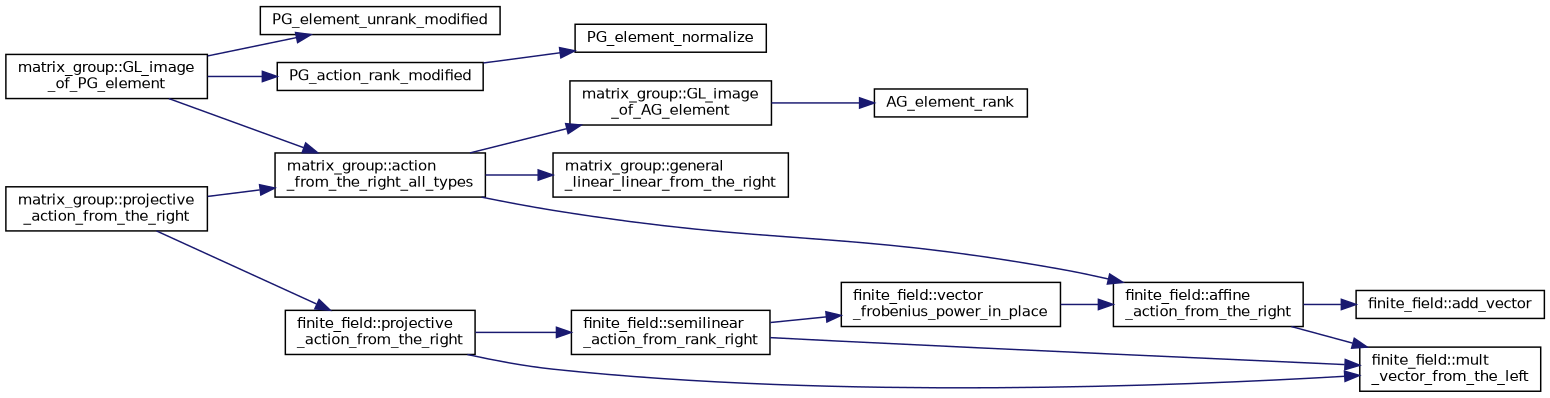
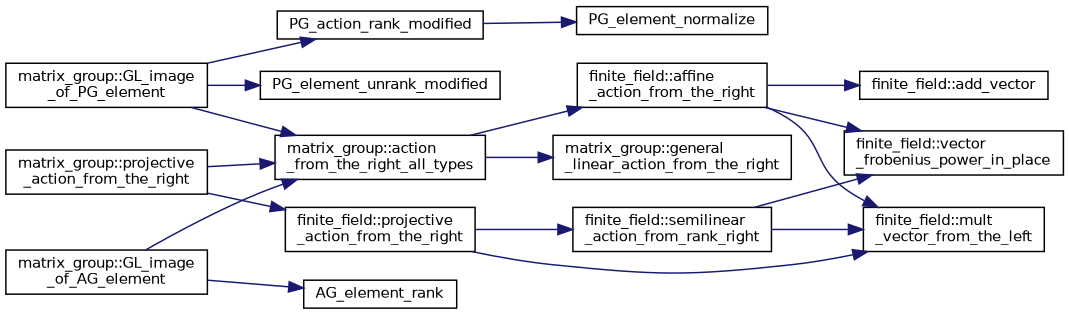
(518, 141) -> (213, 214)
(671, 175) -> (672, 157)
(1079, 304) -> (806, 117)
